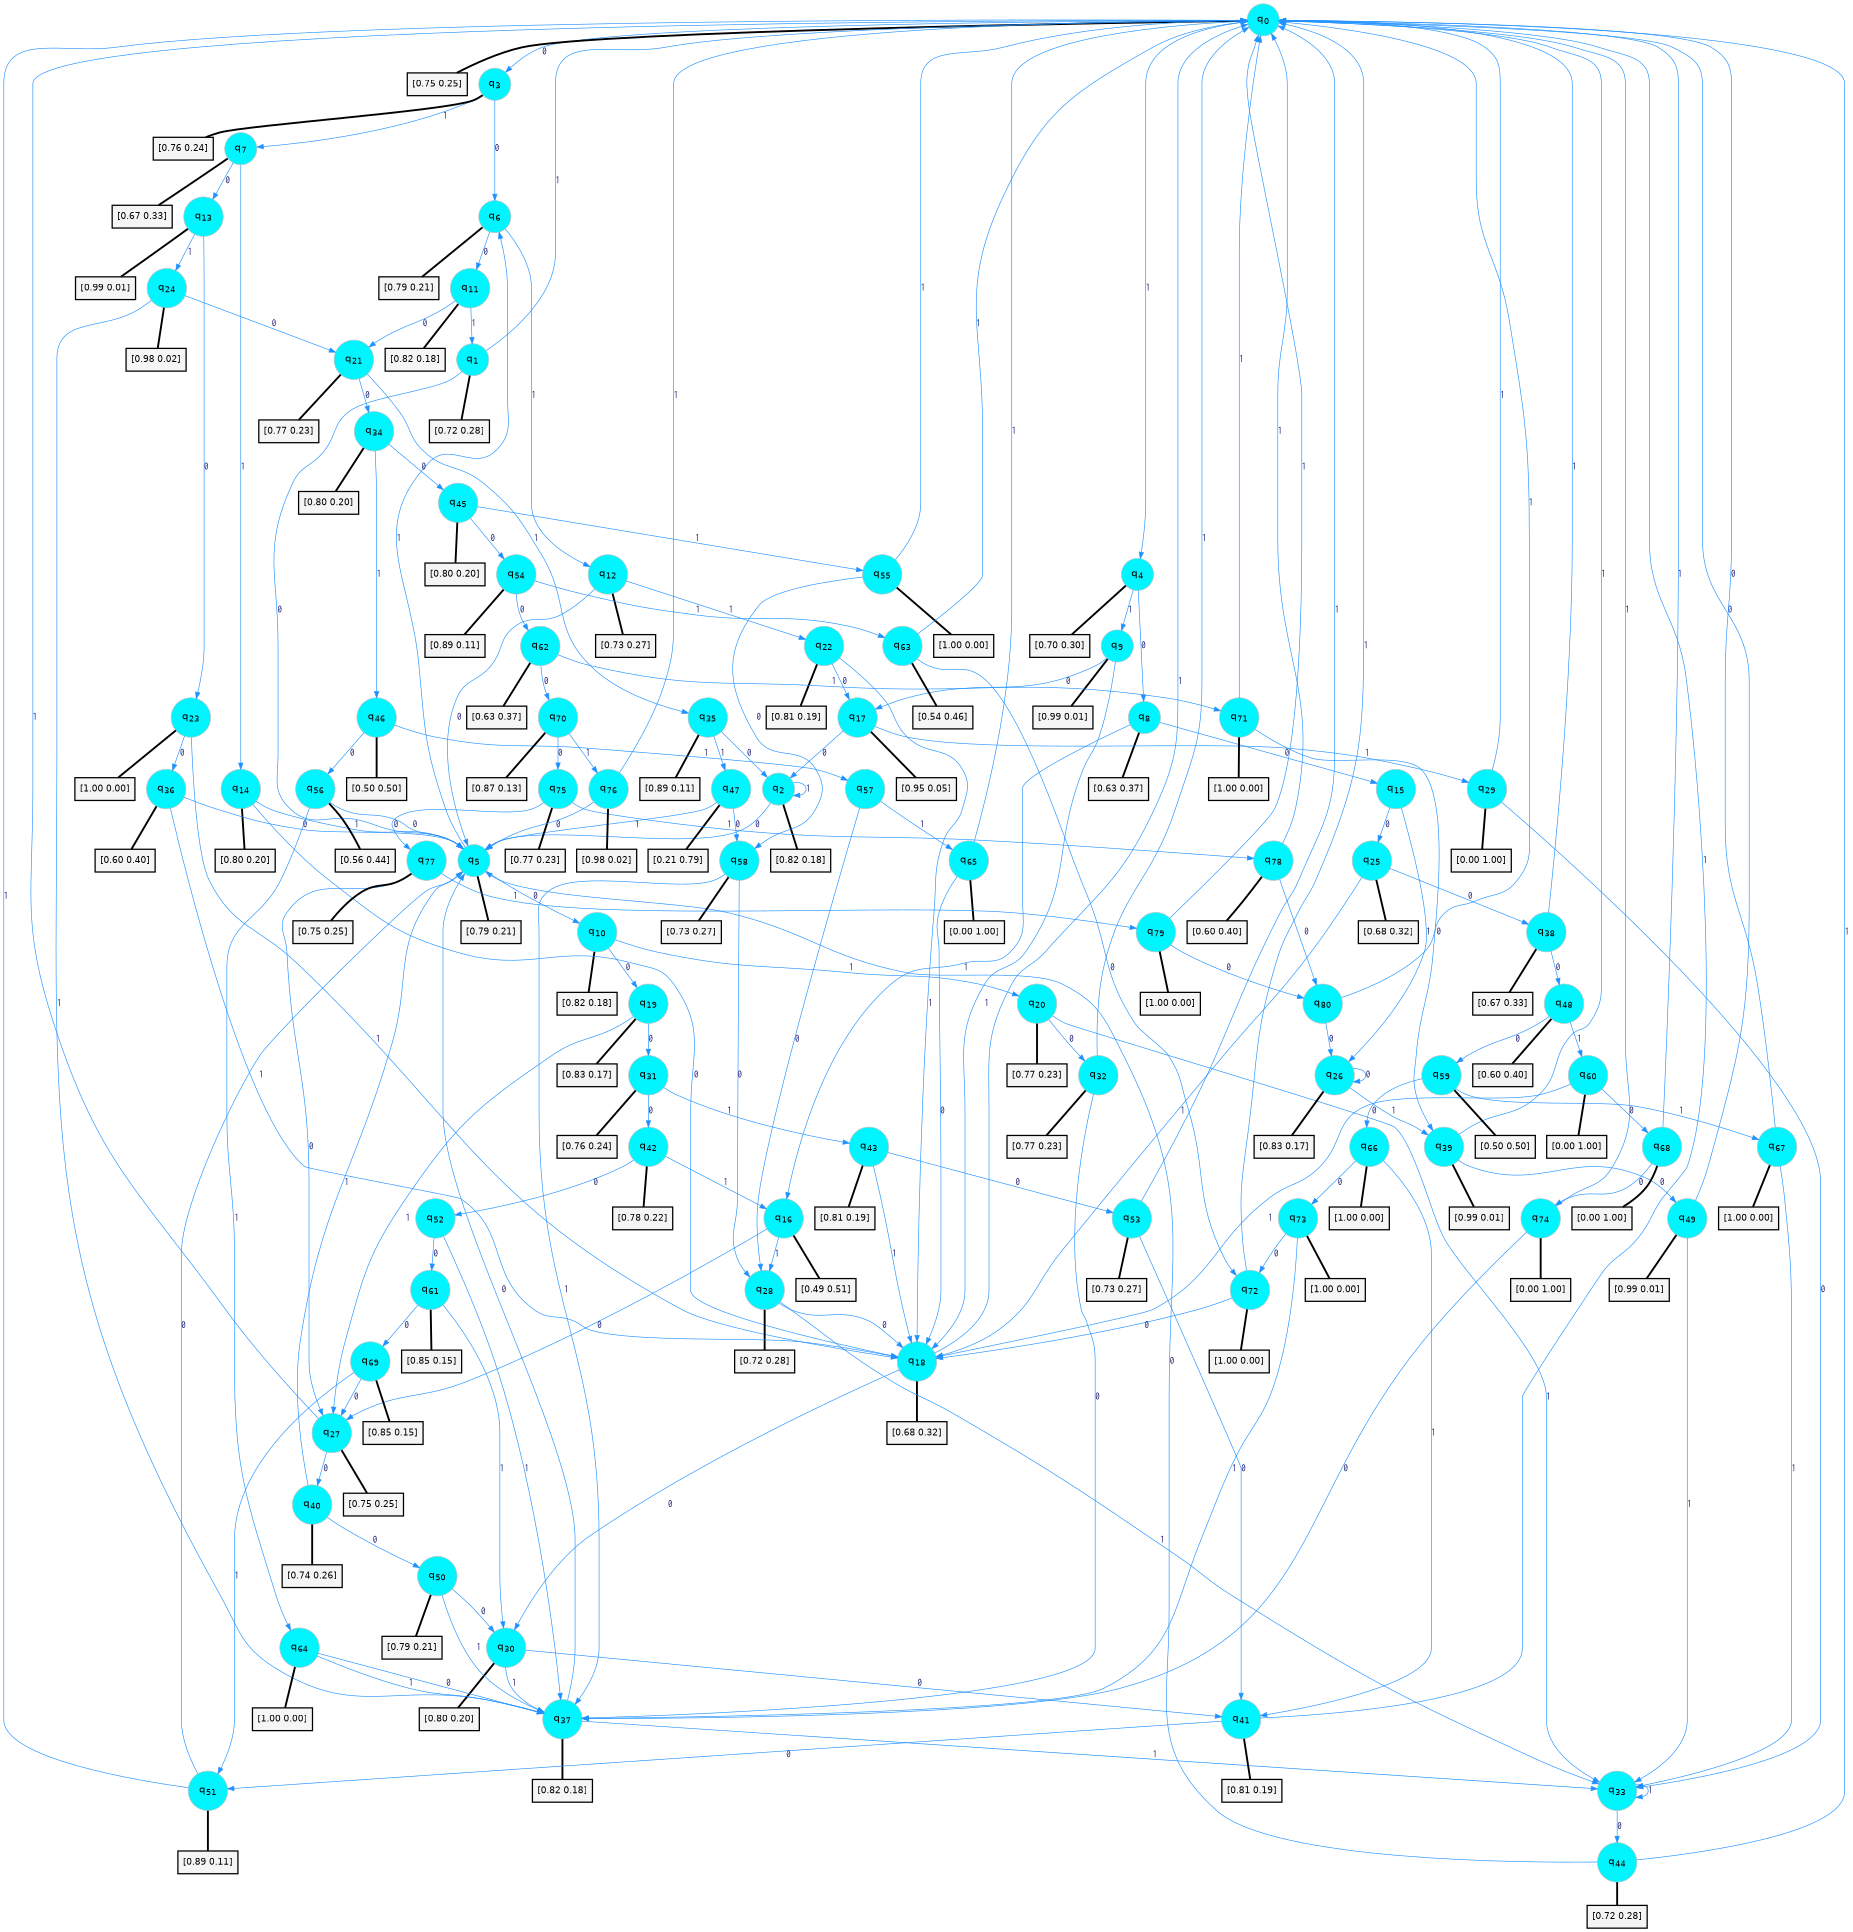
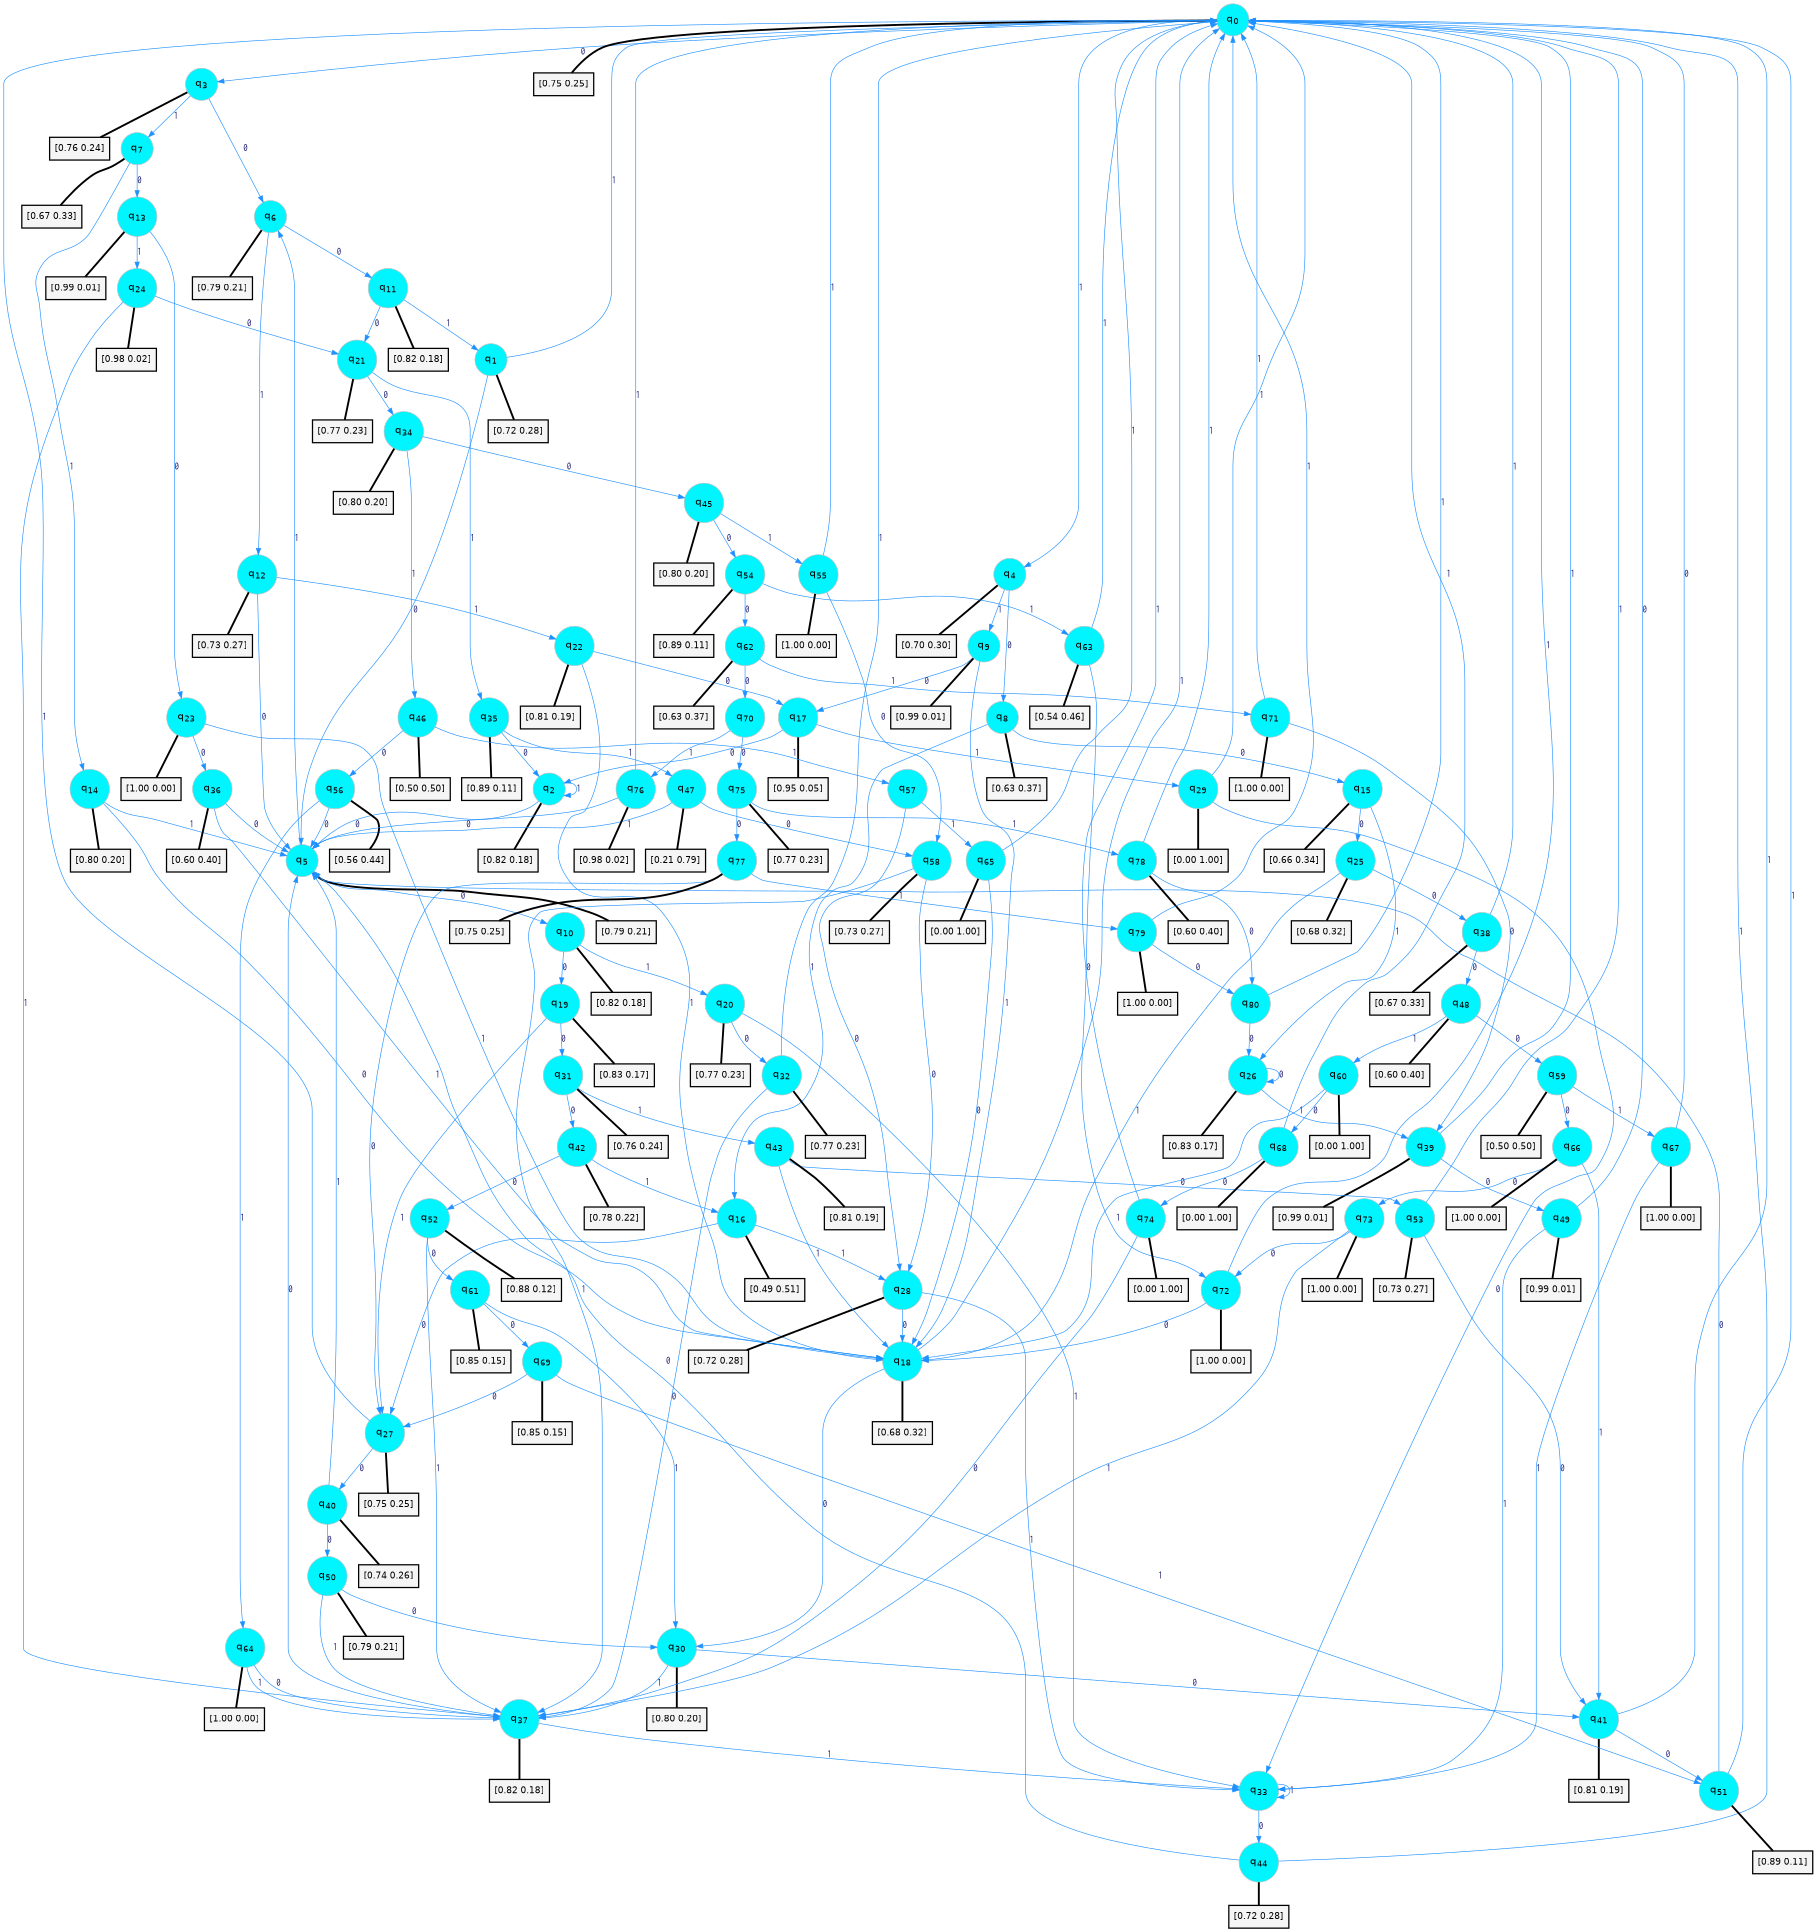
(497, 789) -> none
none -> (1294, 861)
none -> (531, 1290)
